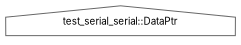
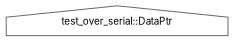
(121, 22) -> (117, 22)
